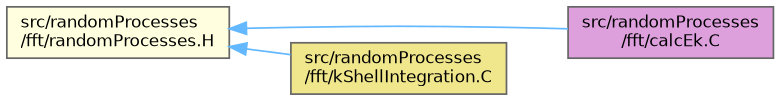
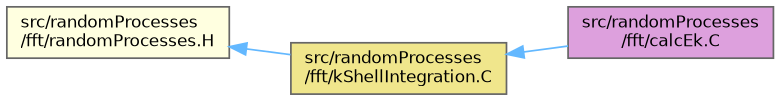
(407, 26) -> (546, 49)
